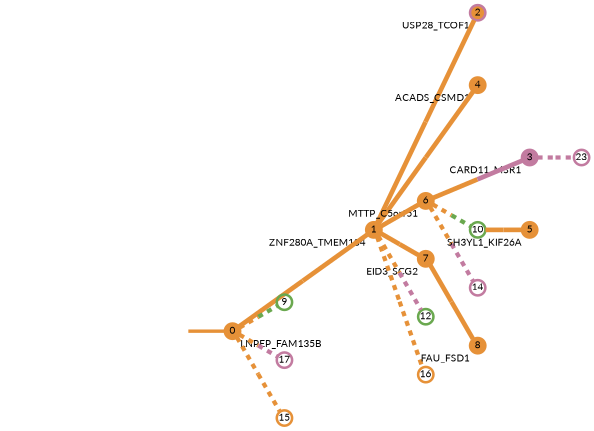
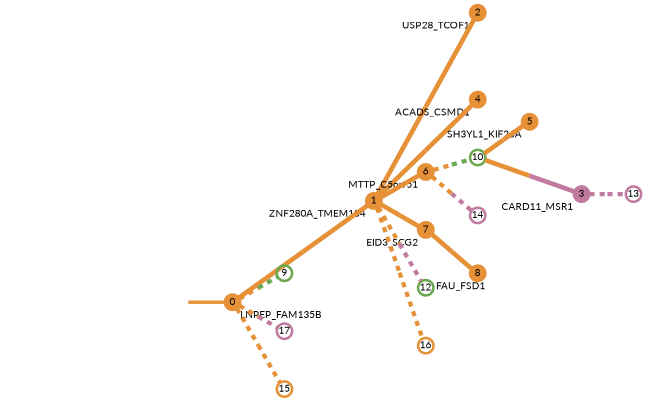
(478, 13) -> (478, 13)
(582, 158) -> (634, 194)
(478, 179) -> (530, 176)
